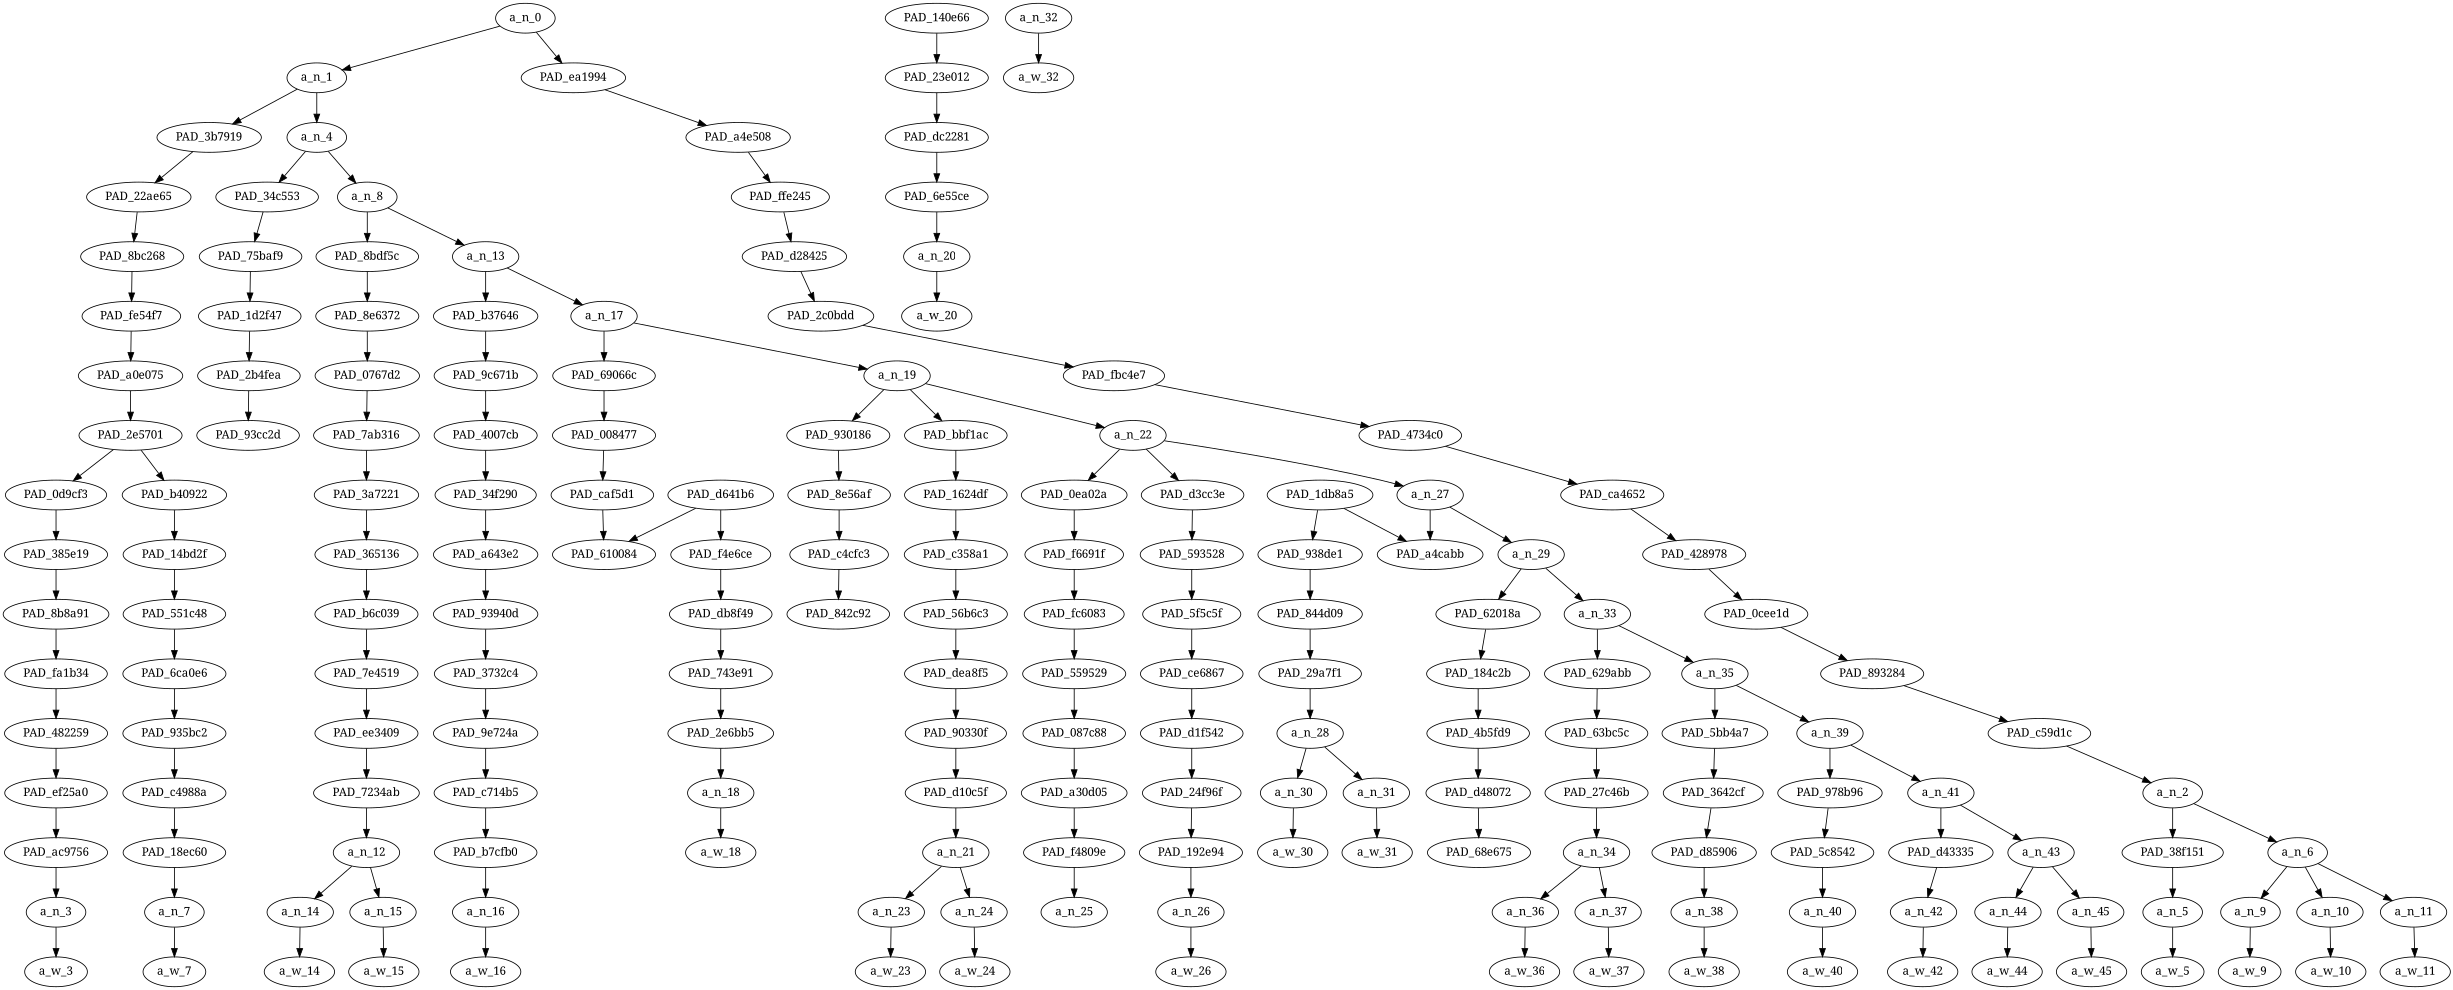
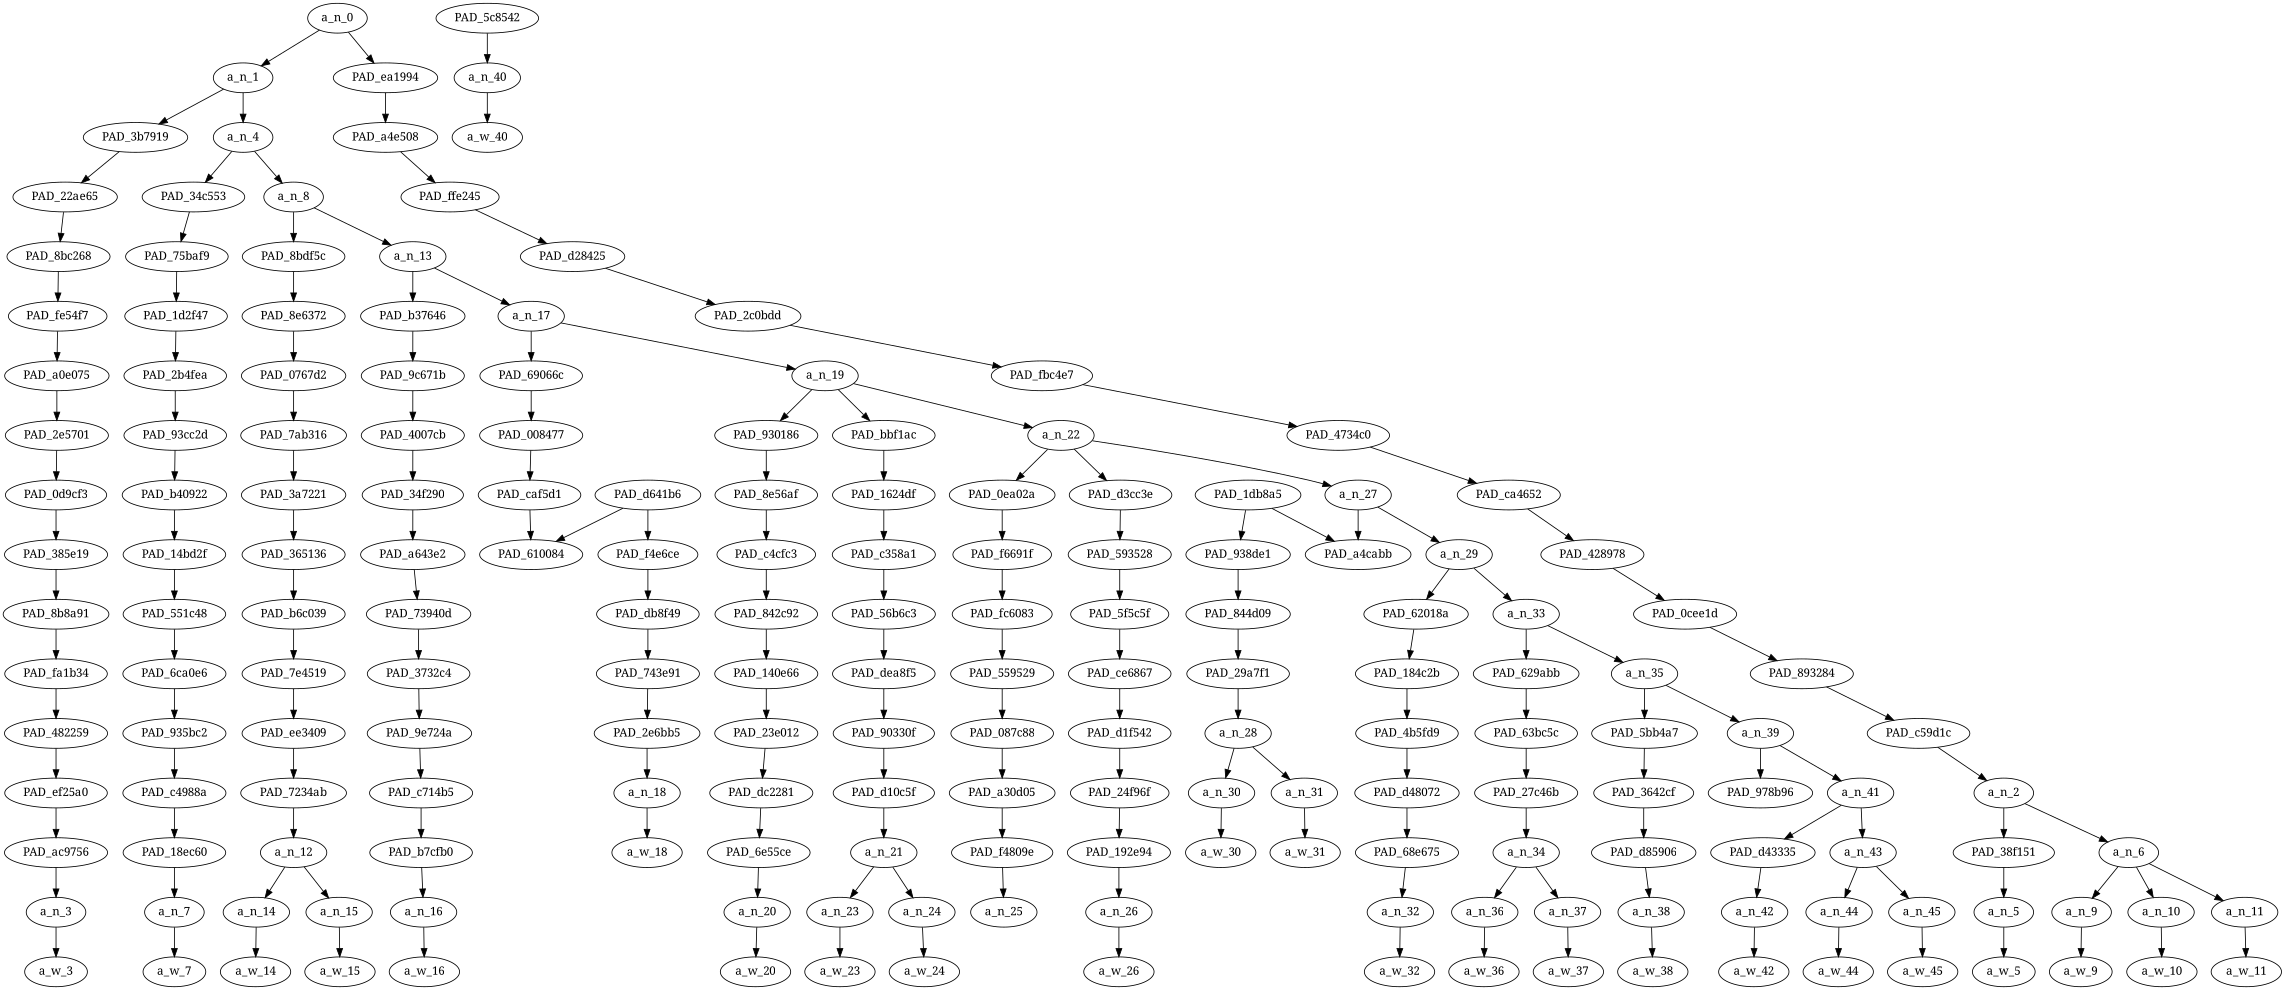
(150, 462) -> (175, 461)
(486, 614) -> (419, 614)
none -> (766, 640)
(1827, 819) -> none
none -> (1404, 878)
